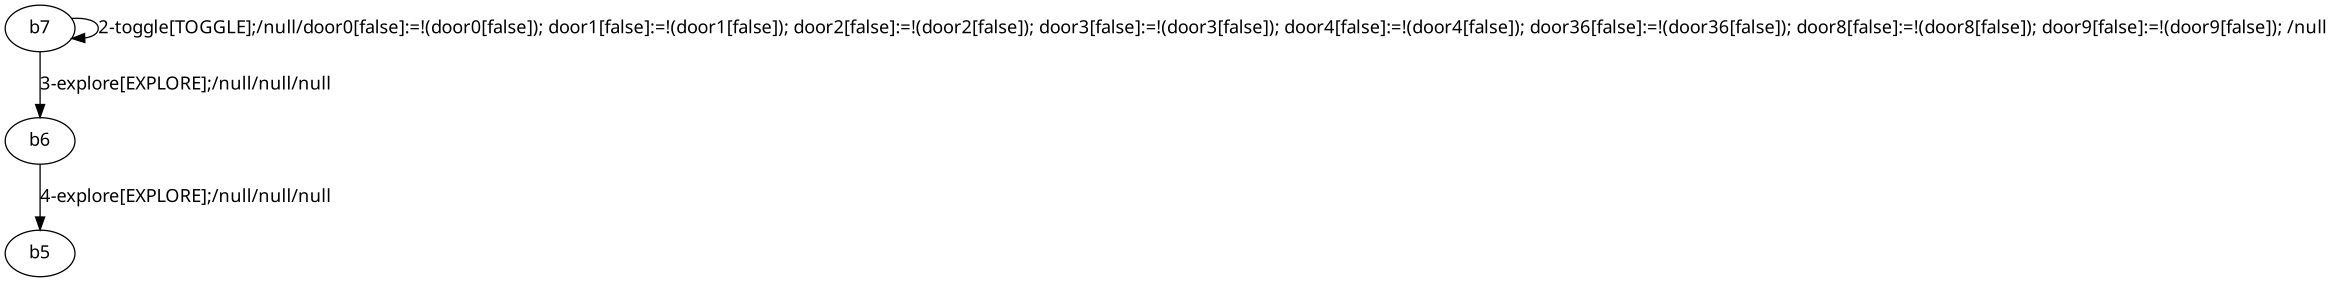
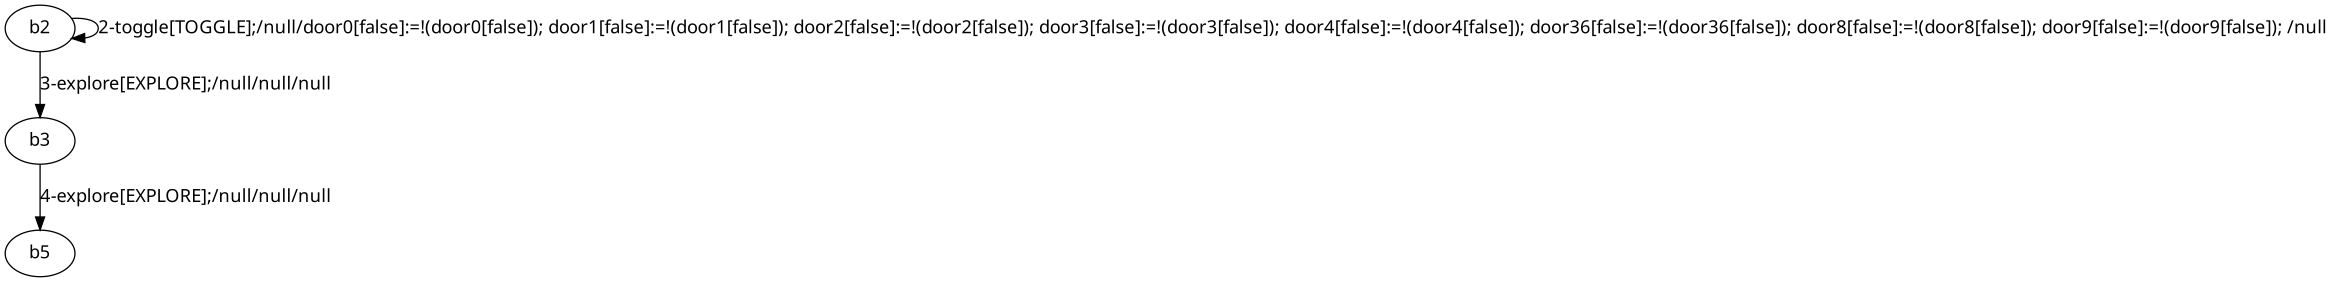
(40, 28) -> (40, 28)
(40, 141) -> (40, 141)
